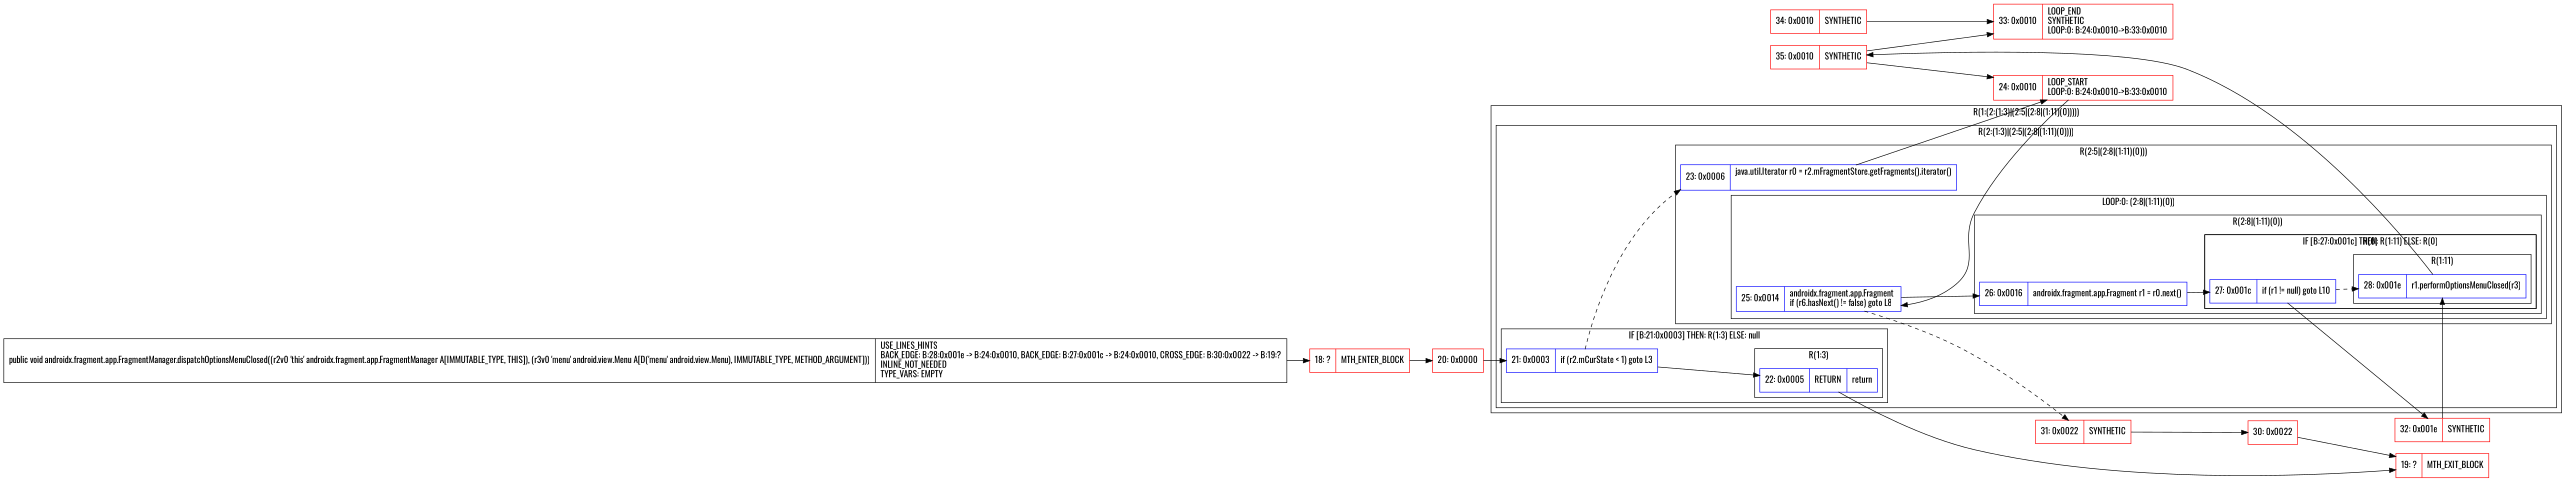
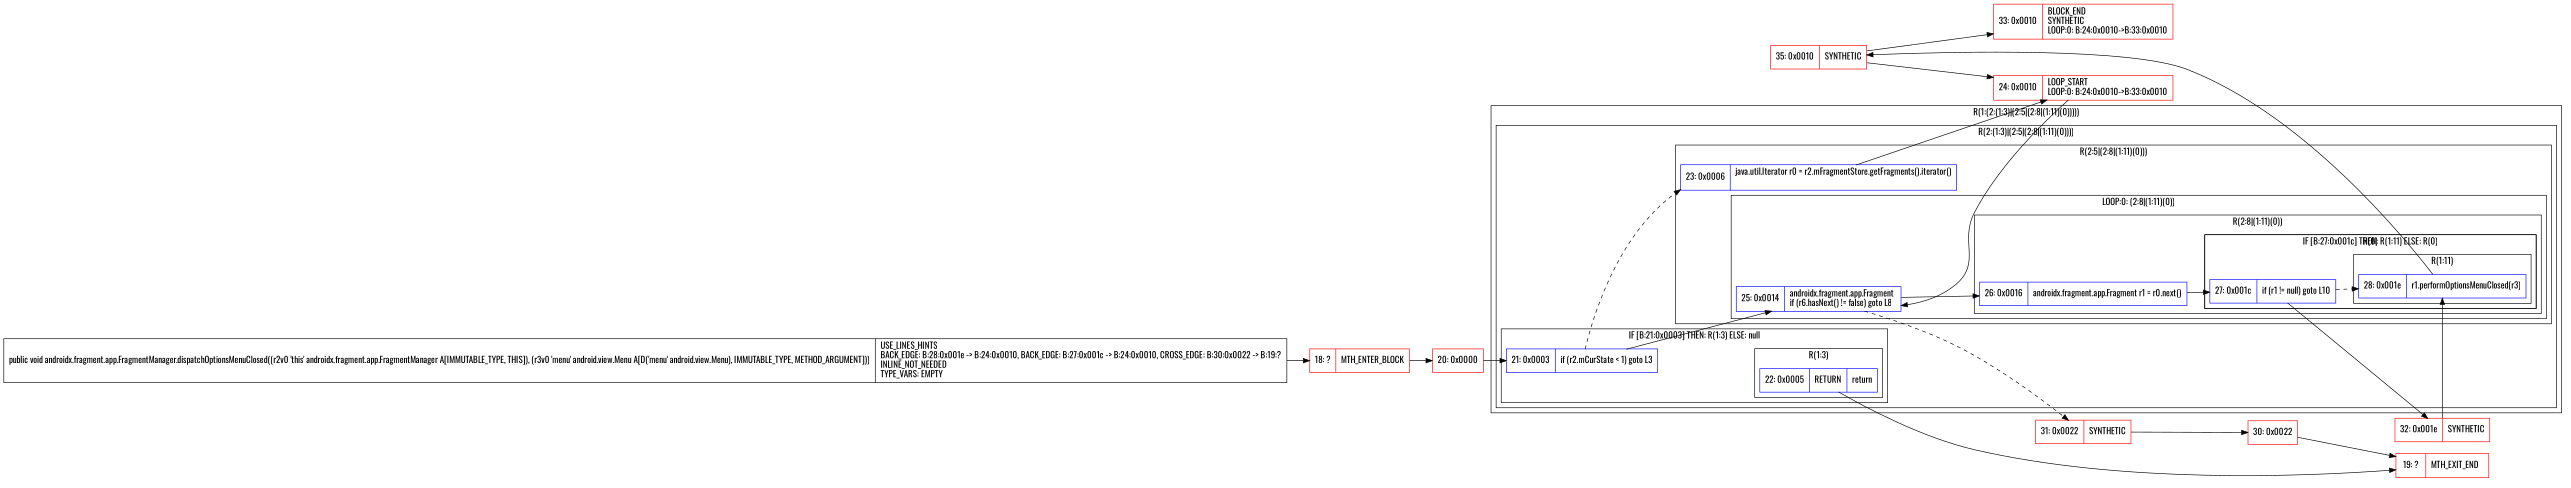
(2064, 12) -> (2067, 12)
(1819, 22) -> none
(1706, 371) -> (1689, 333)
(2455, 465) -> (2455, 465)
